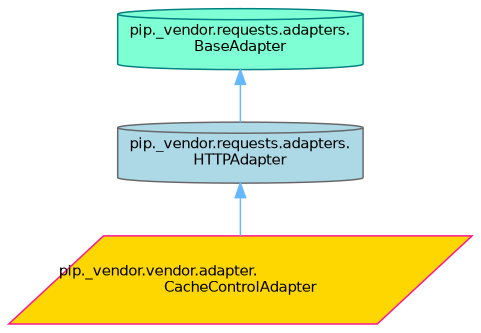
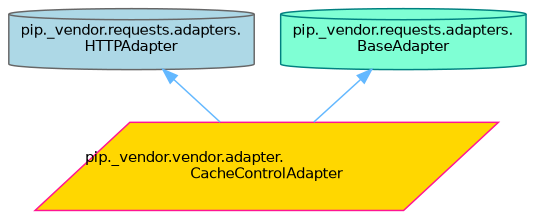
(240, 103) -> (337, 101)
